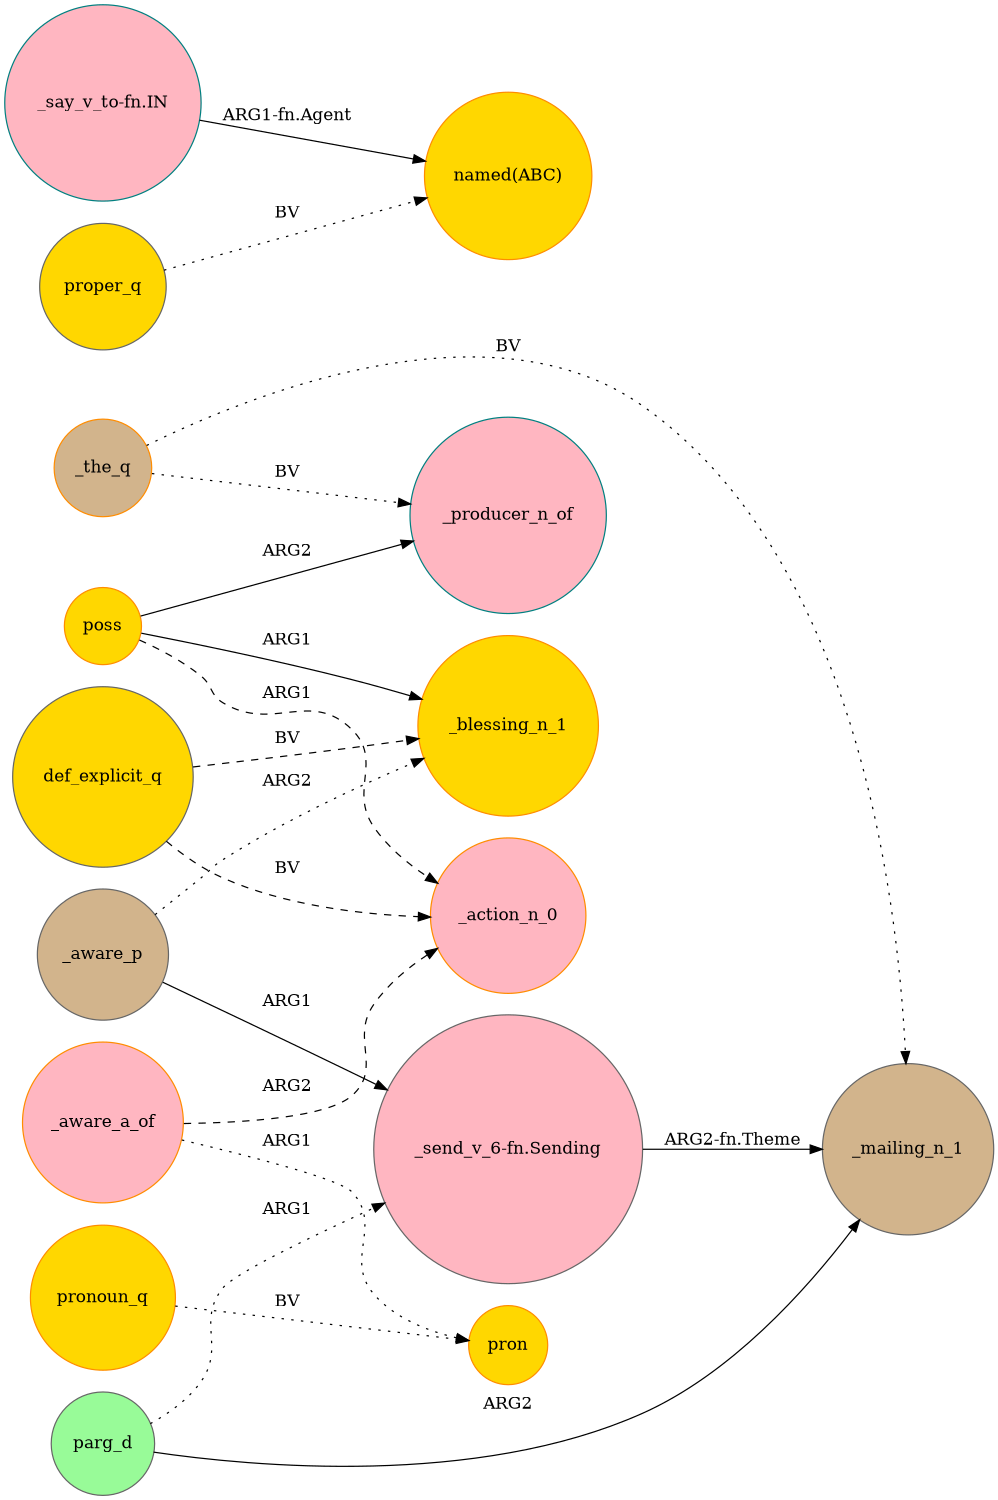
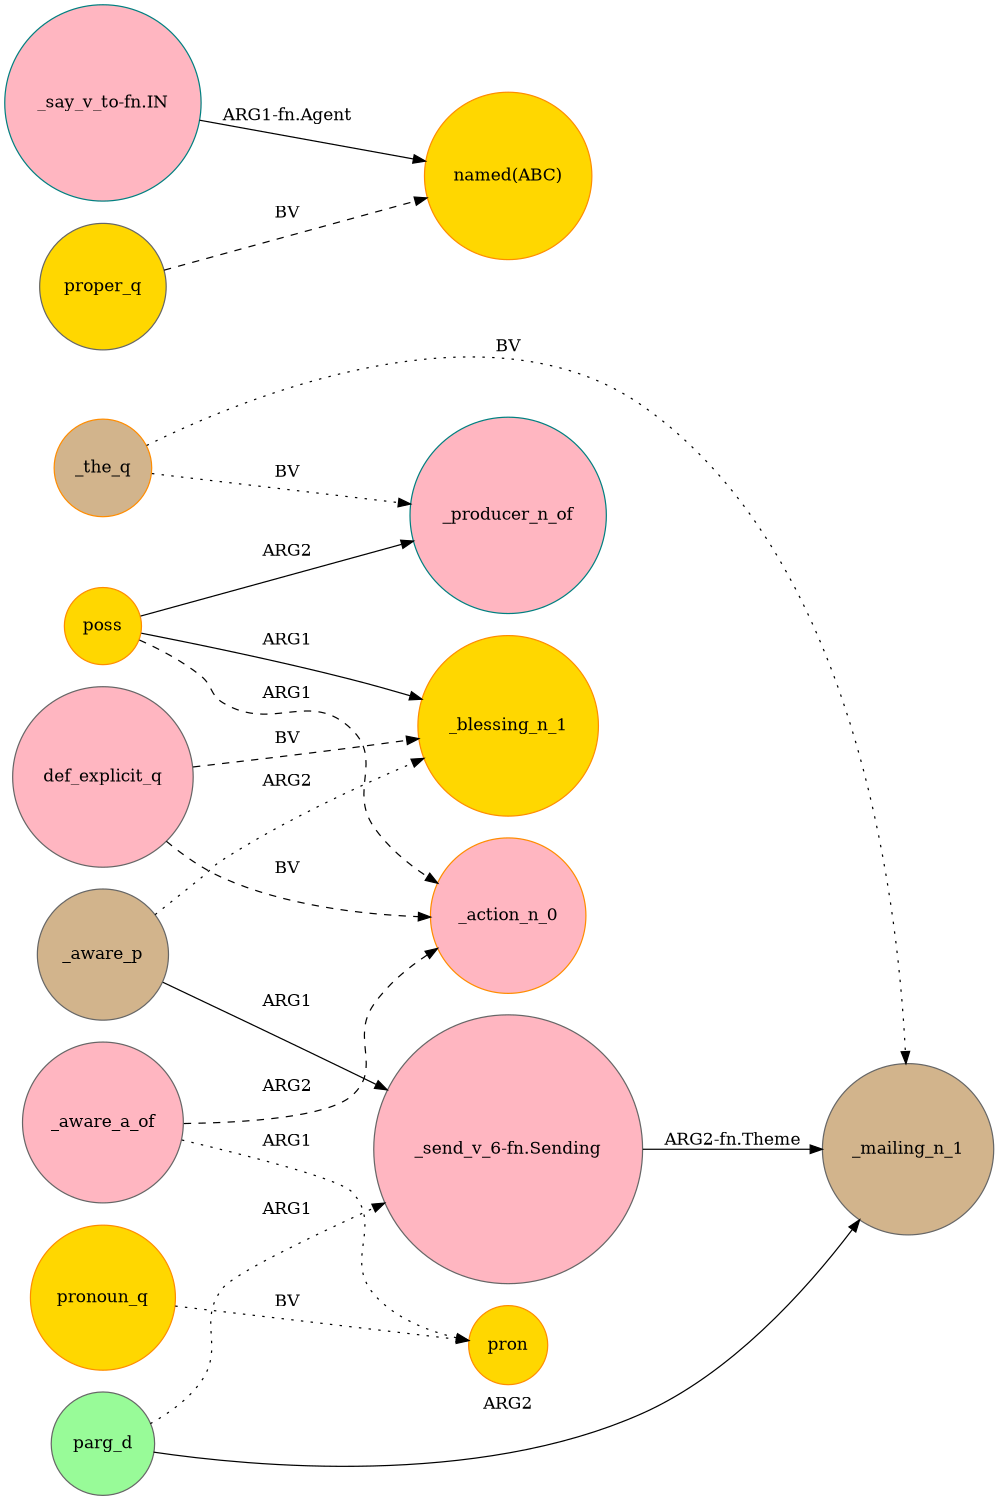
(289, 236) -> (289, 236)
(103, 777) -> (103, 777)
(103, 1122) -> (103, 1122)
